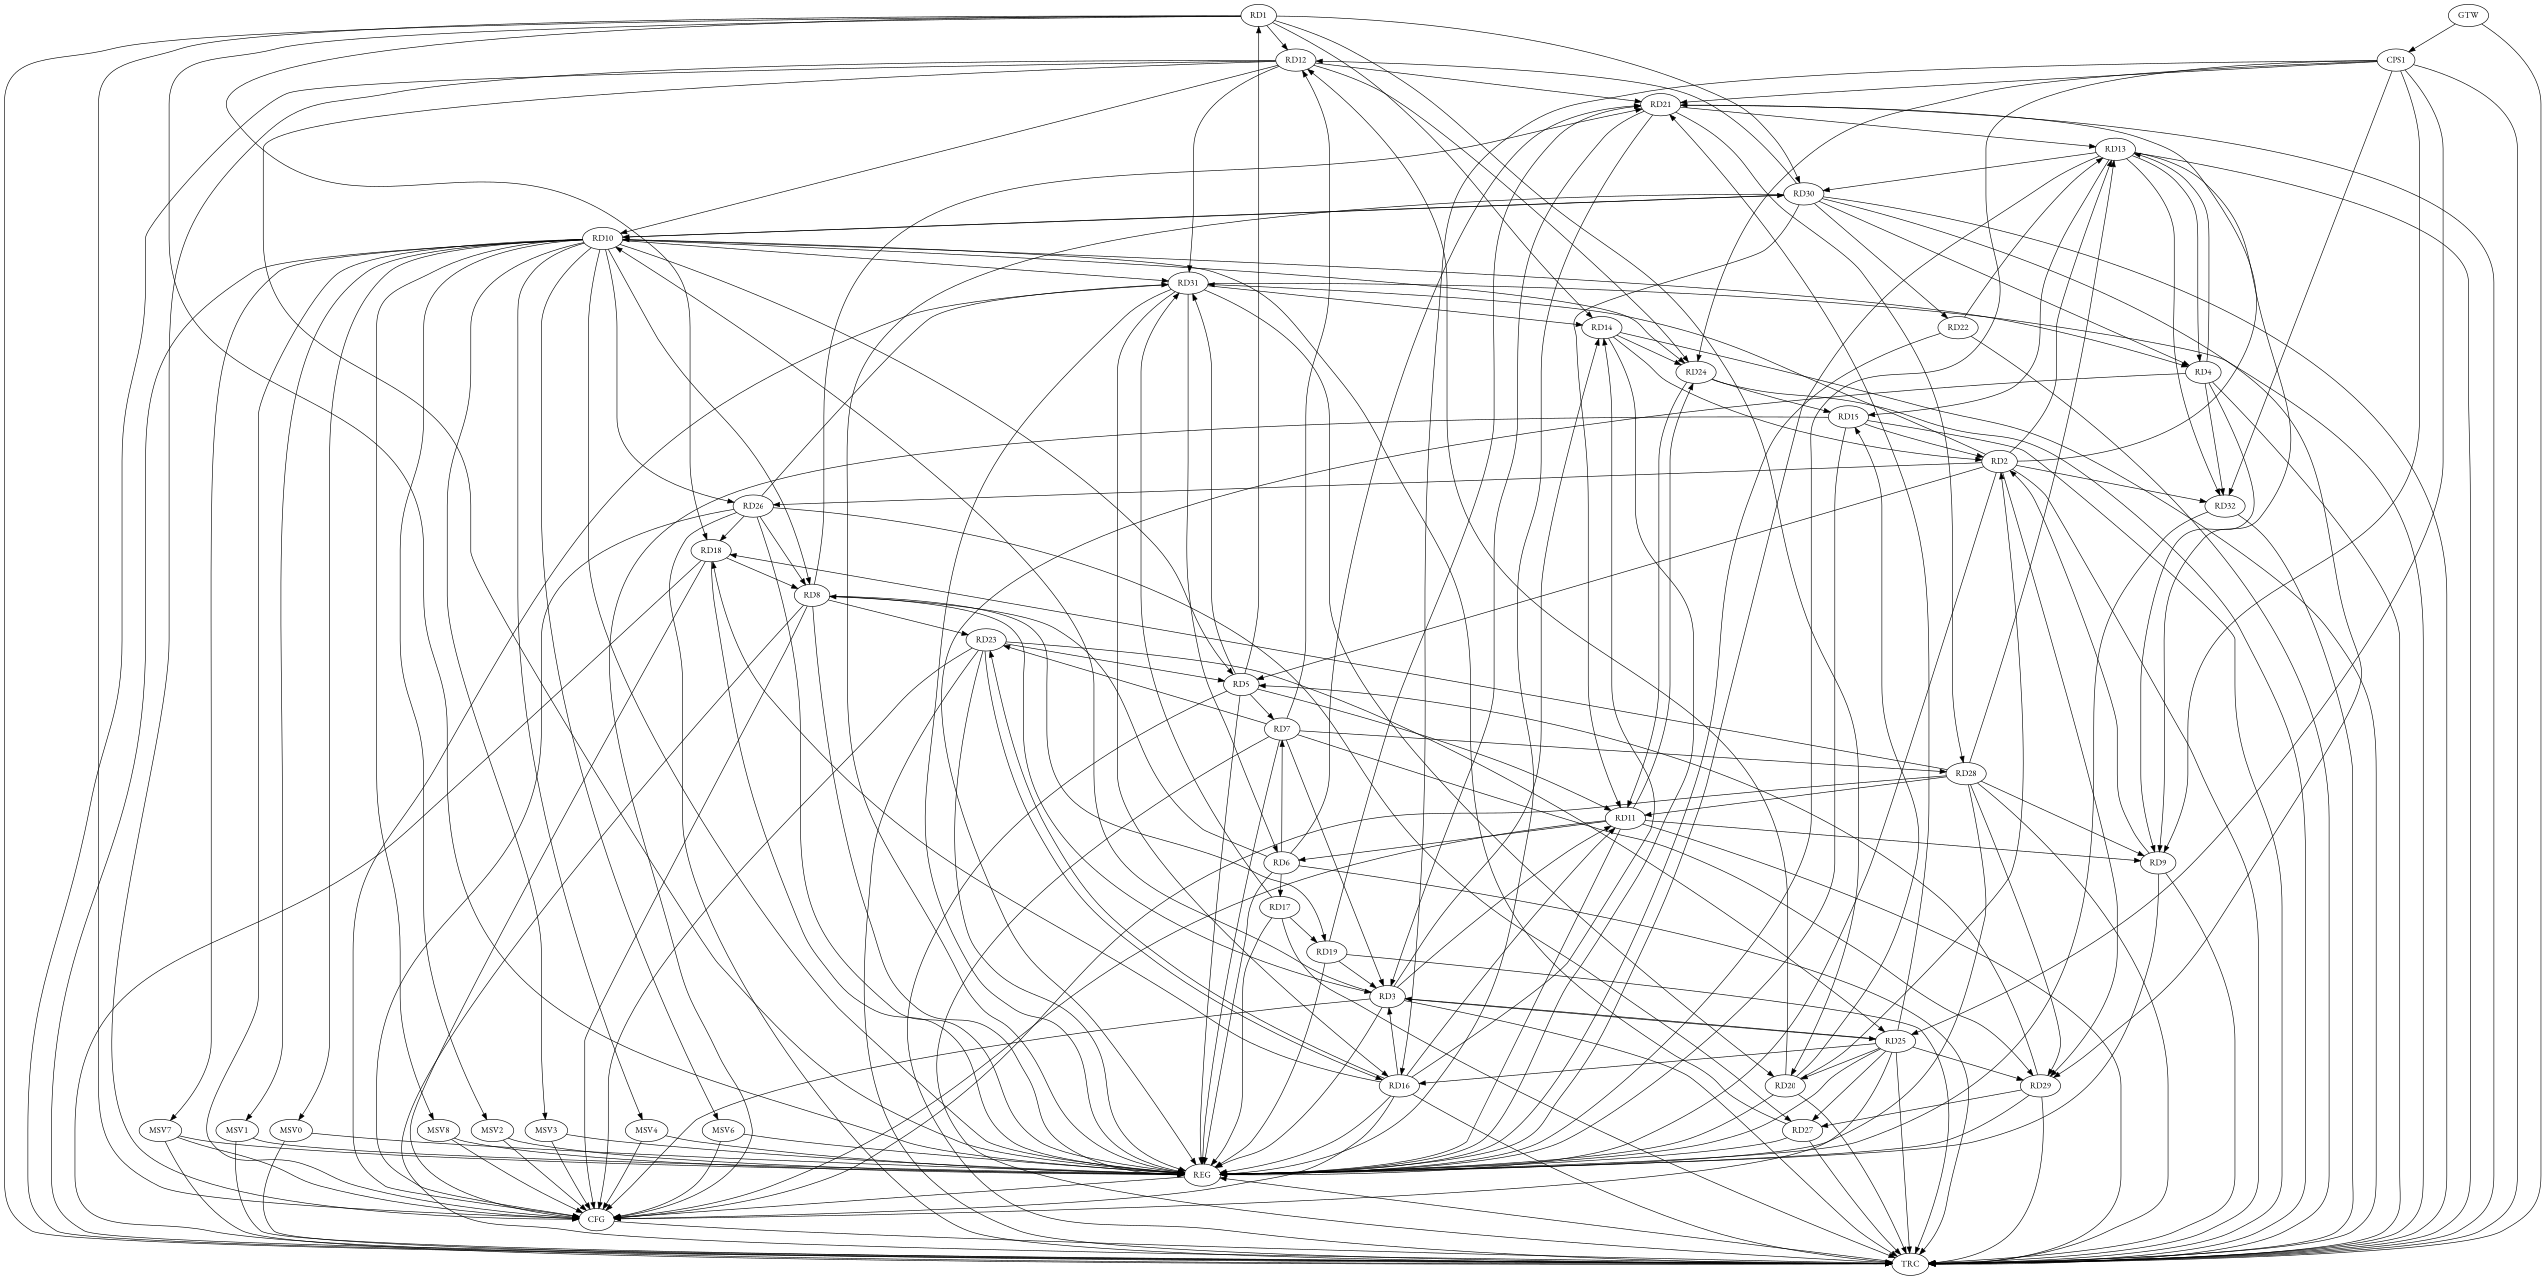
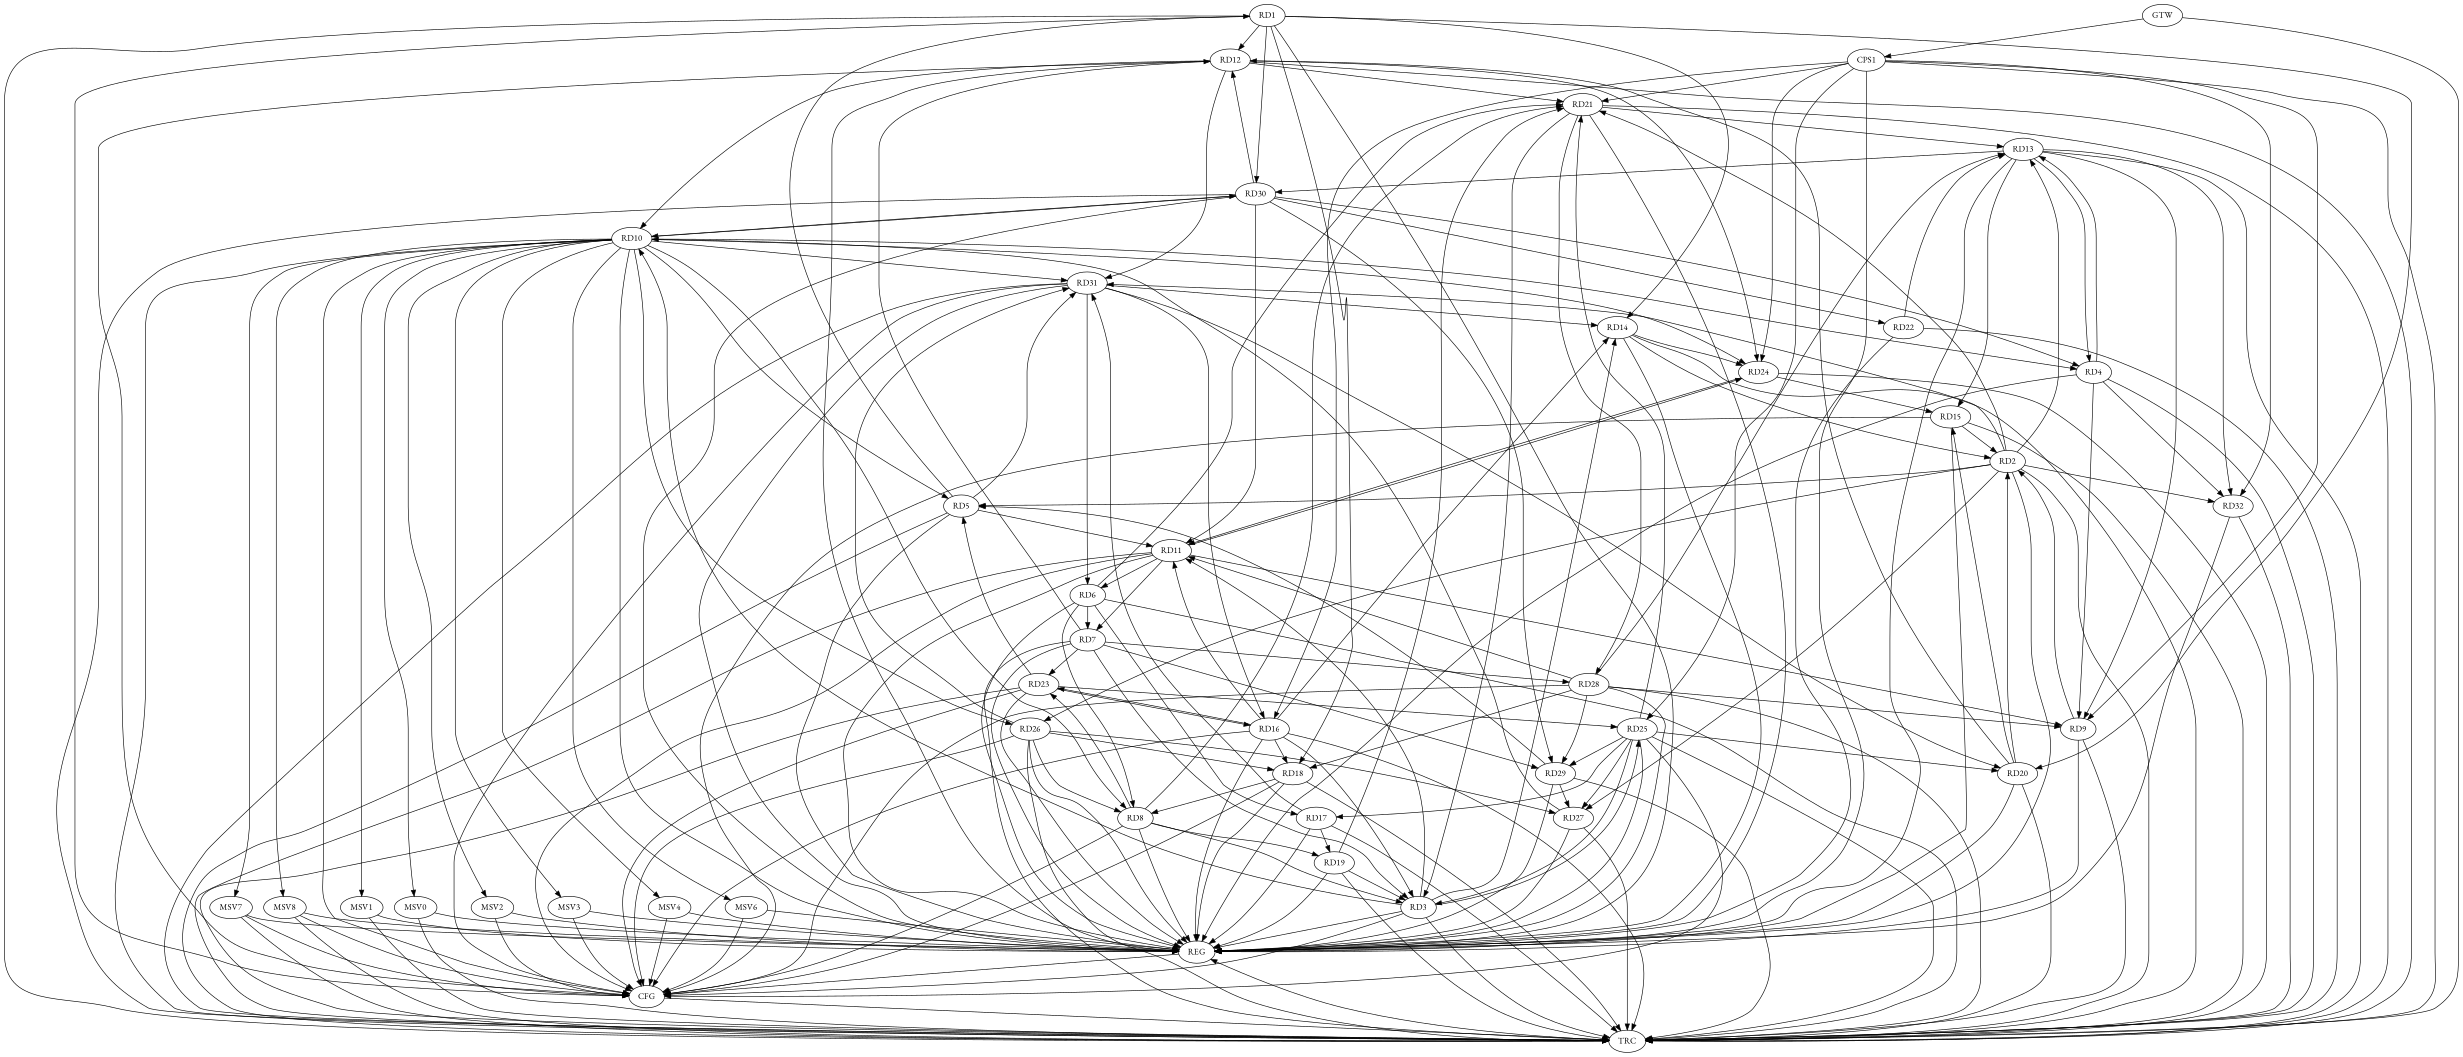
(1260, 704) -> (1132, 593)
(2089, 777) -> (1805, 651)
(1673, 1061) -> (1496, 804)
(785, 1243) -> (934, 1037)
